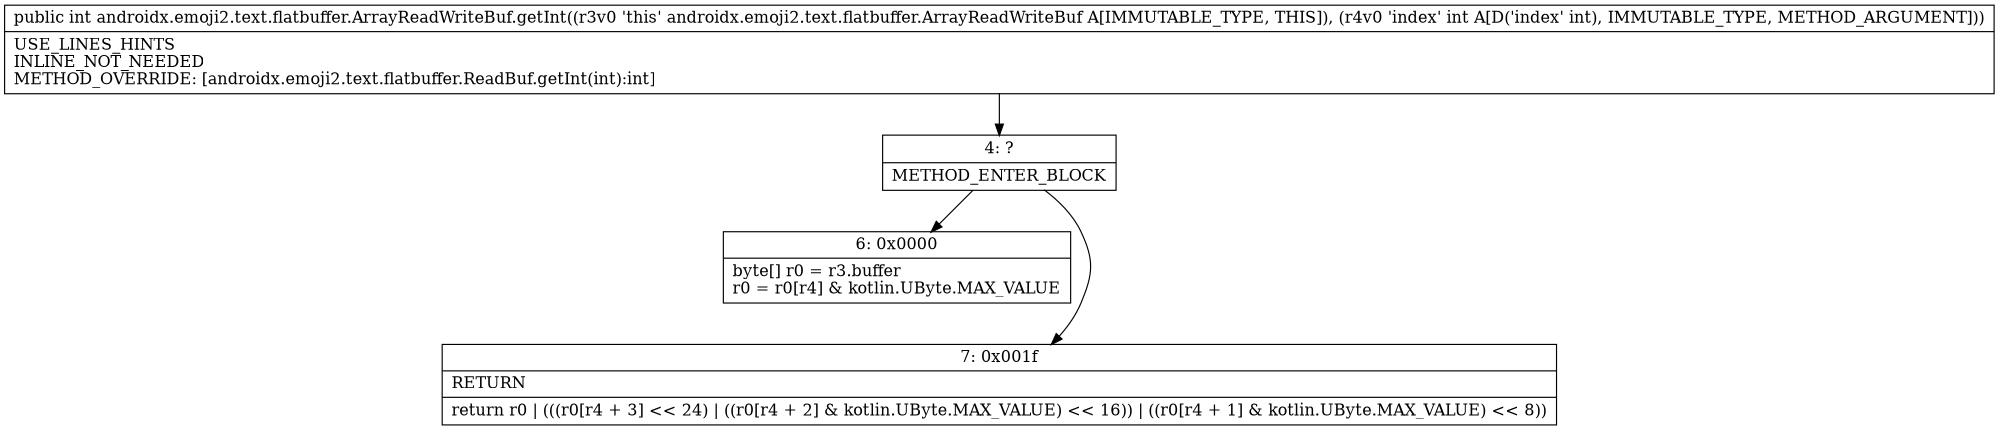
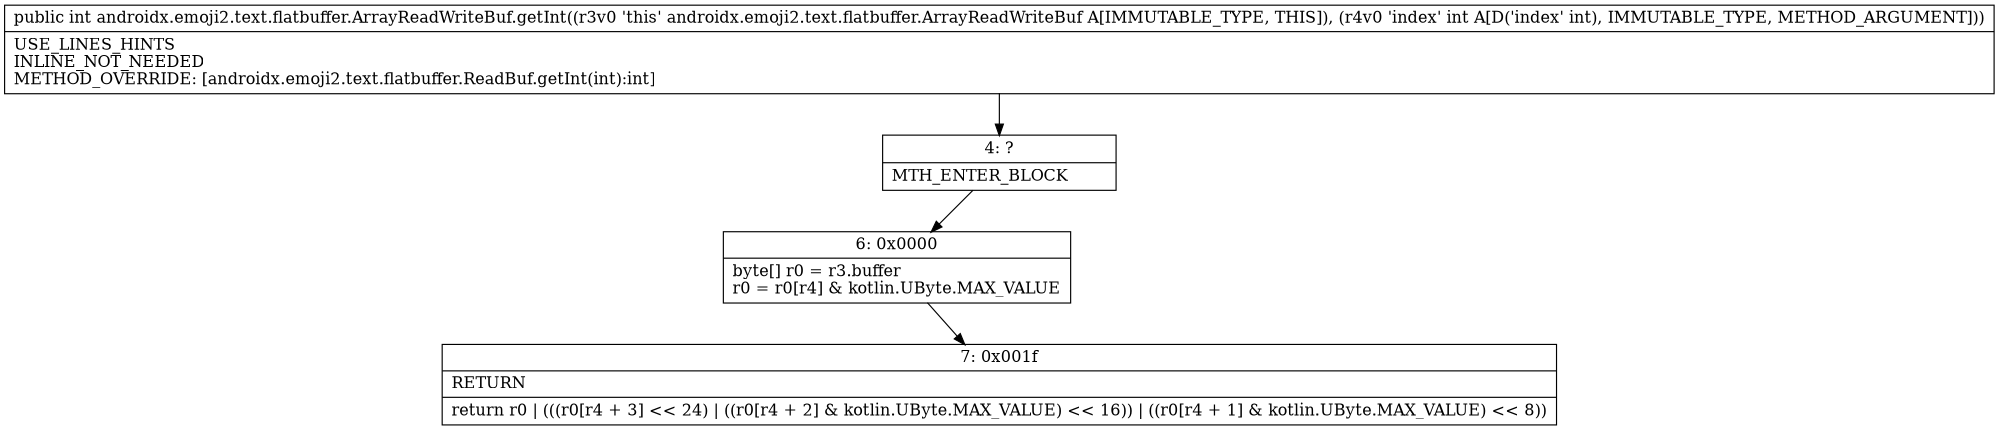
(999, 176) -> (980, 176)
(1090, 259) -> (942, 319)
